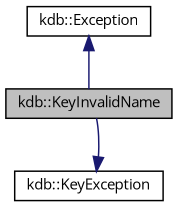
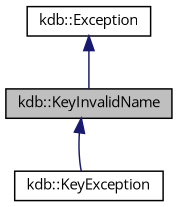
(99, 137) -> (79, 152)
